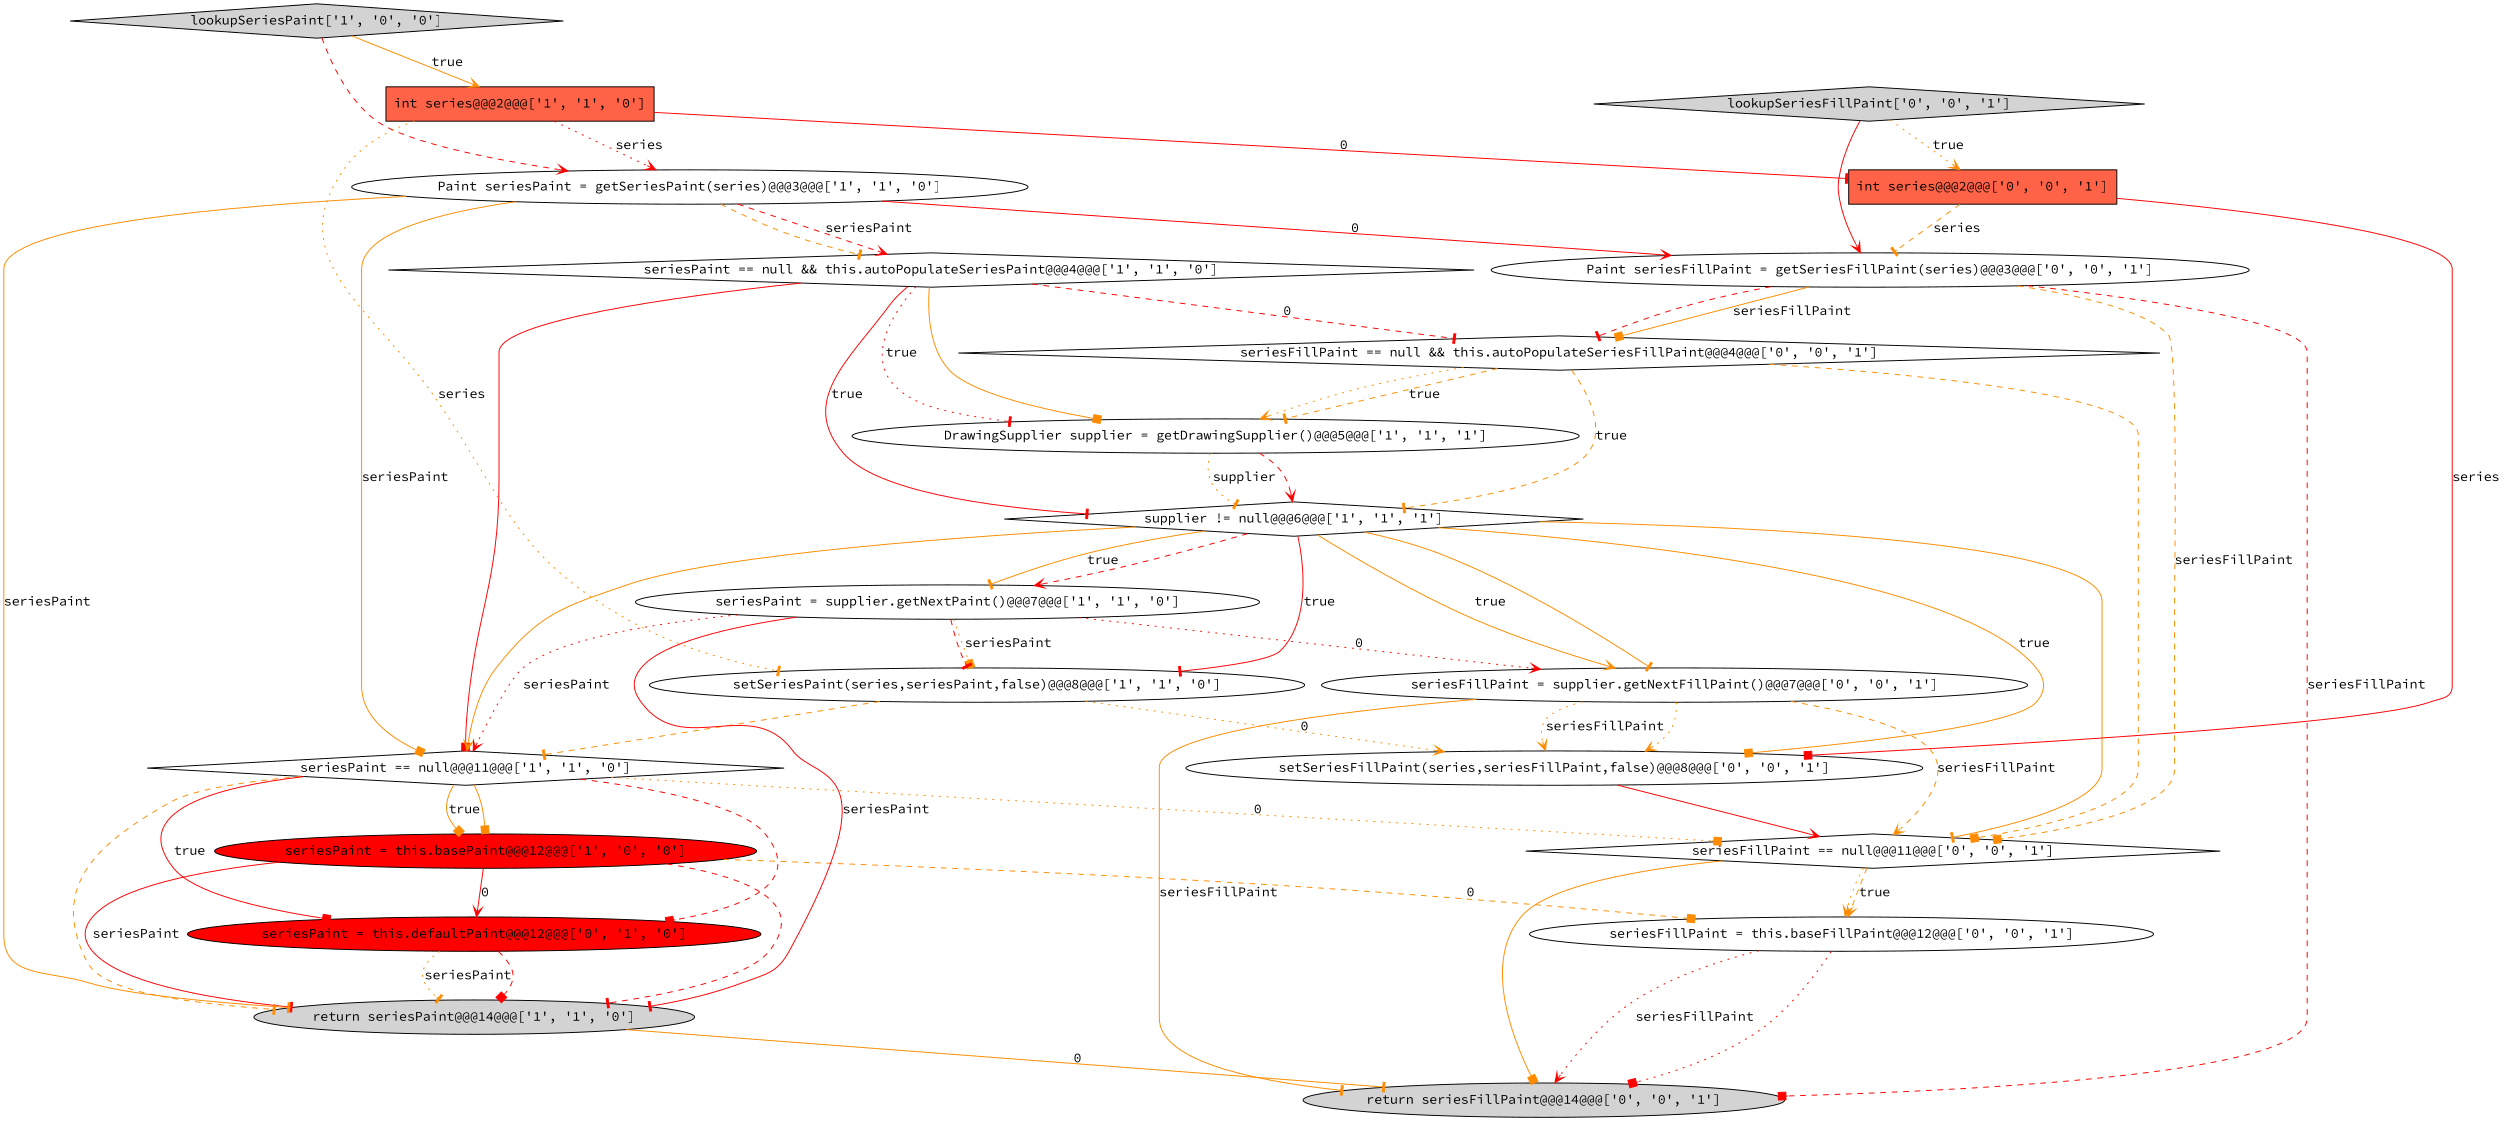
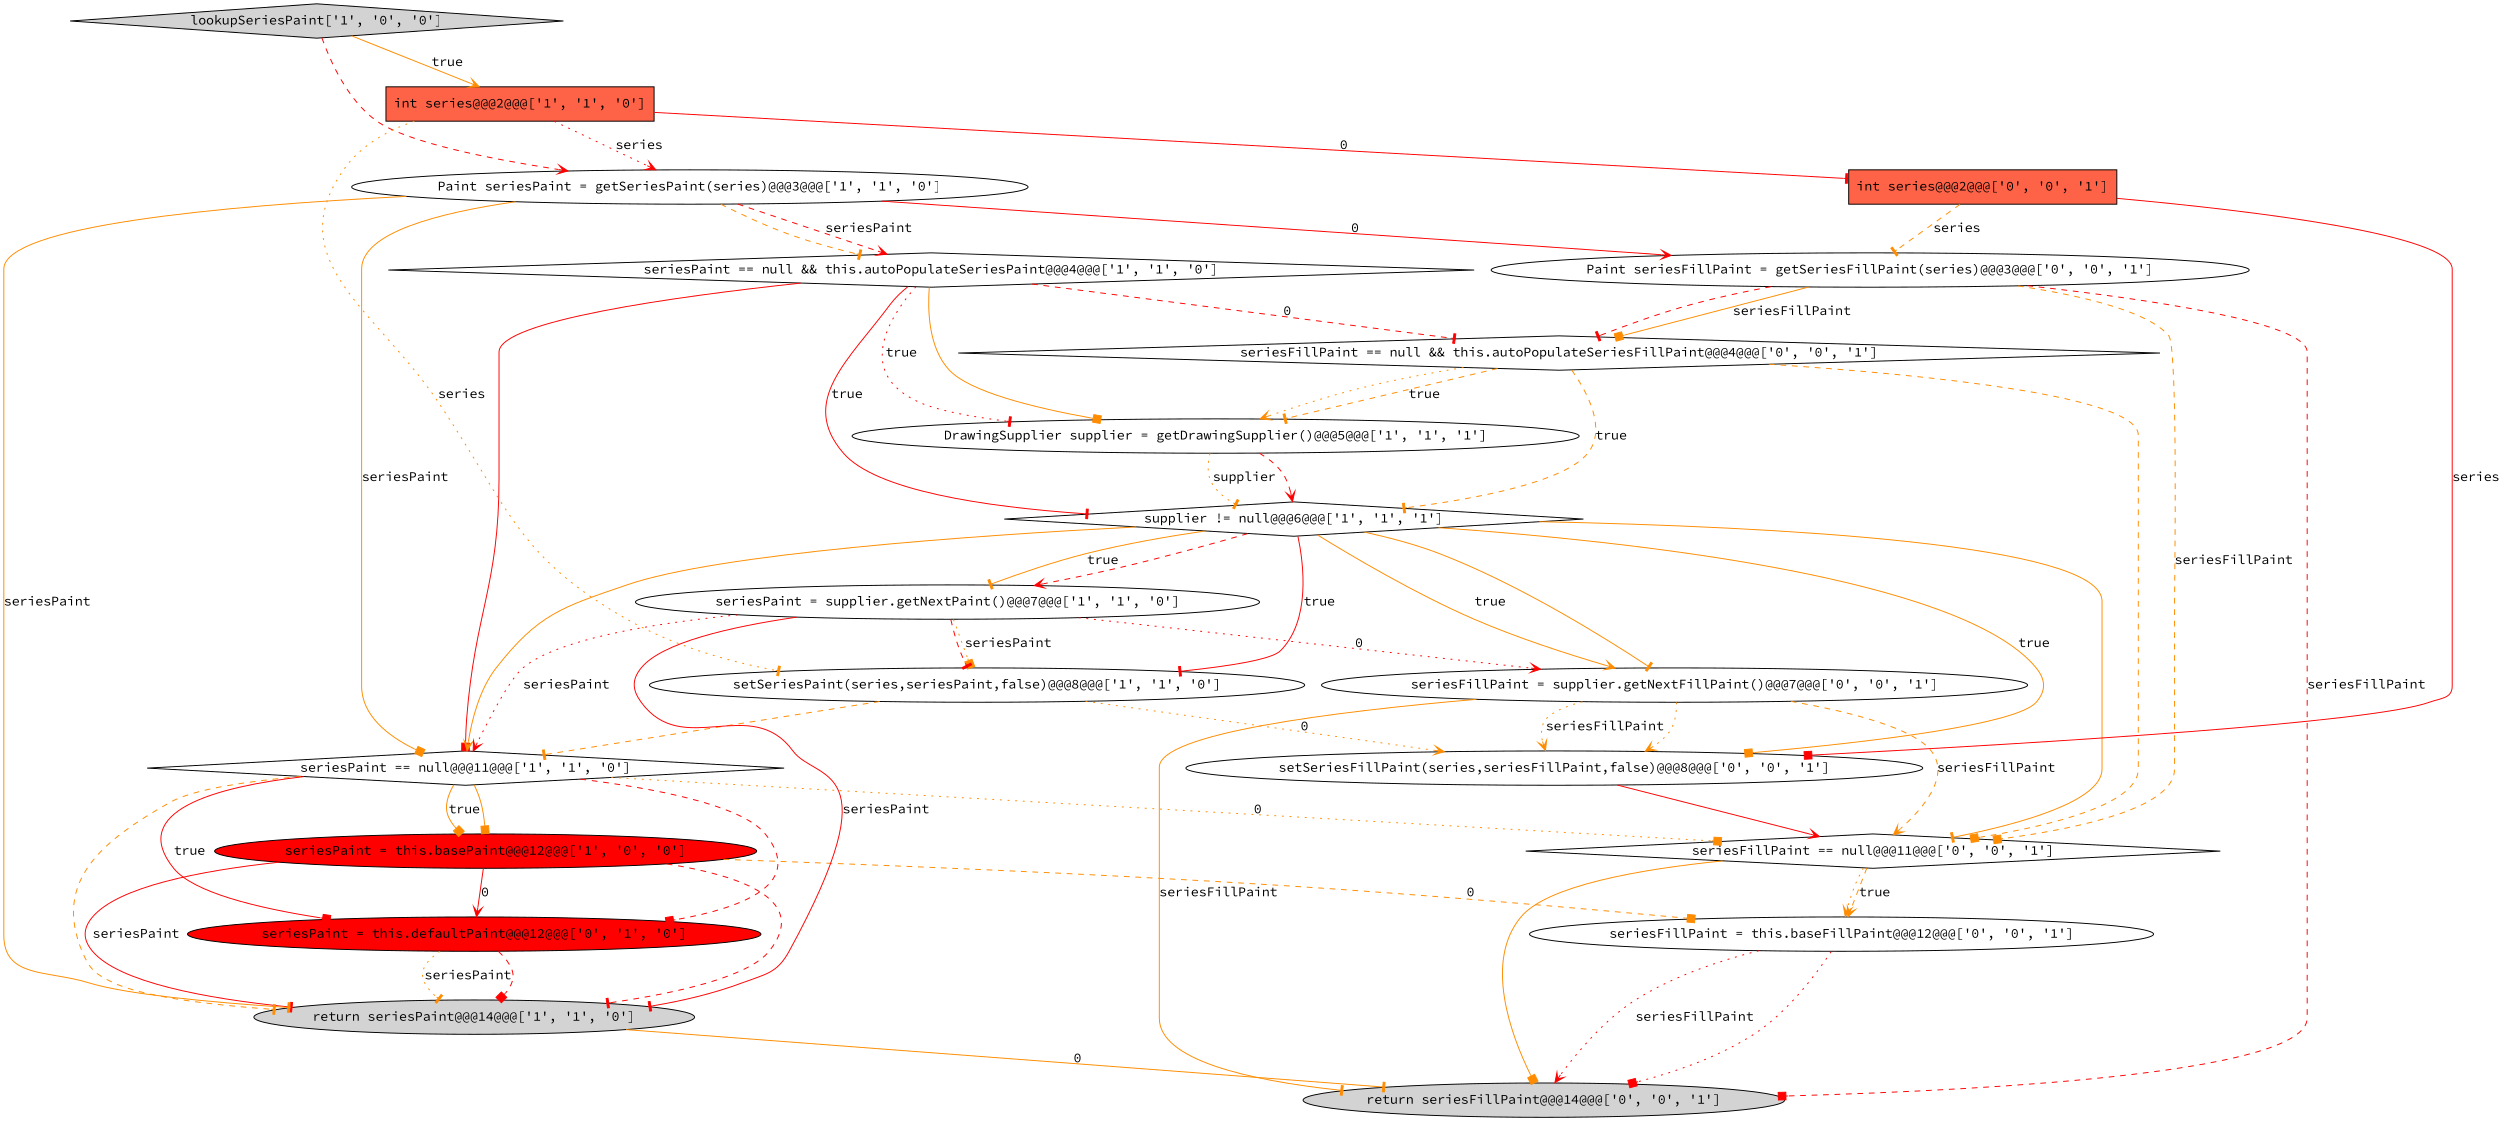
(1869, 104) -> none
